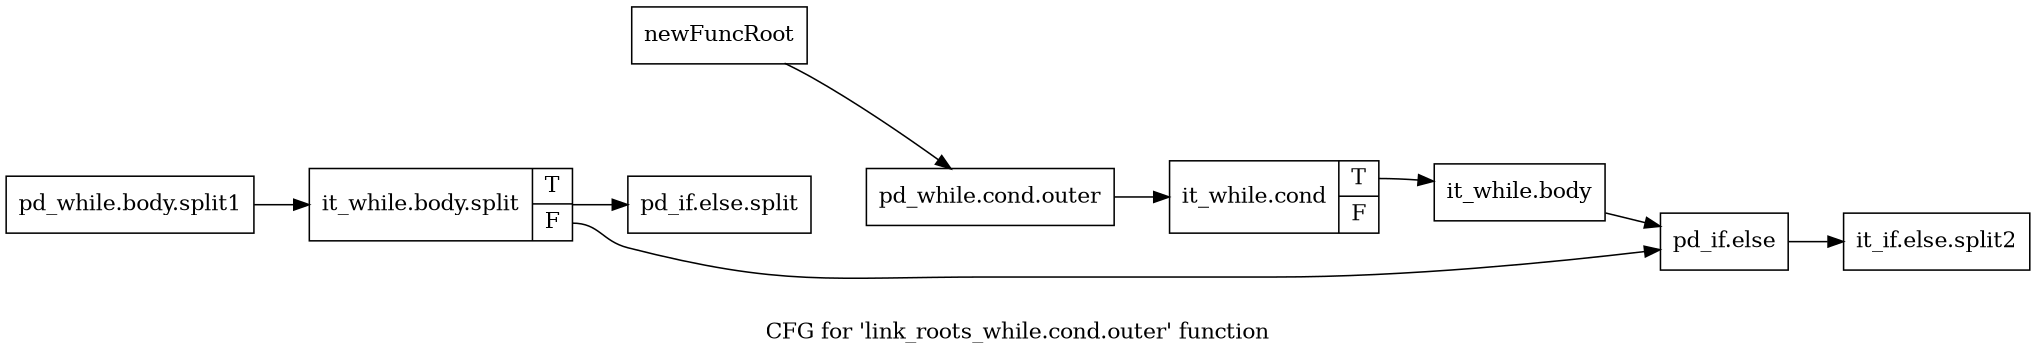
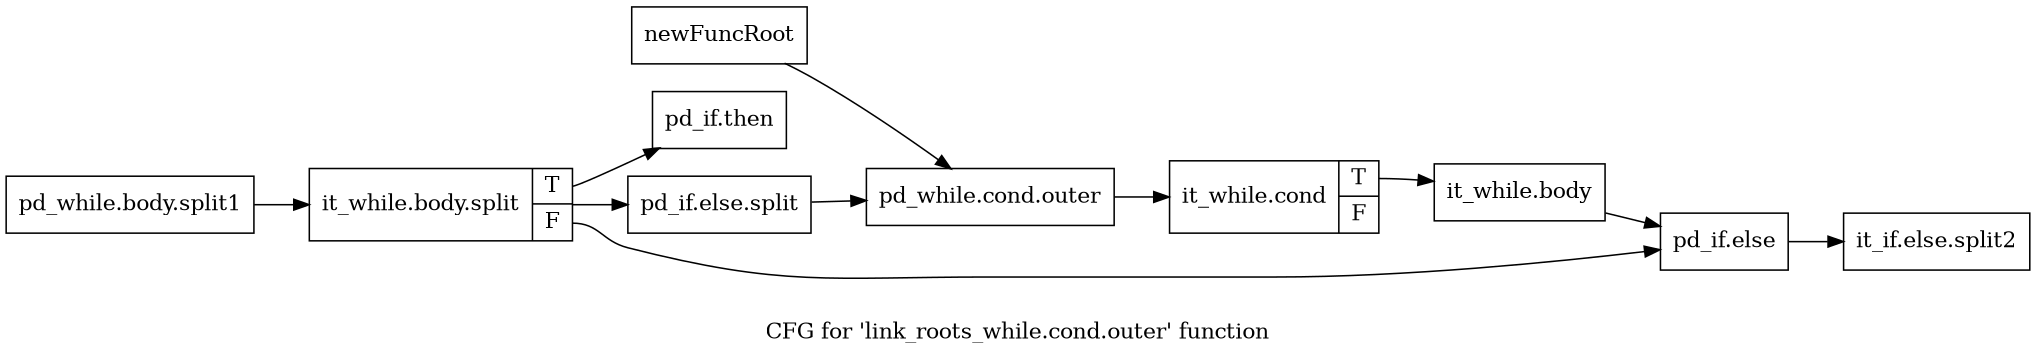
none -> (719, 120)
none -> (831, 202)
